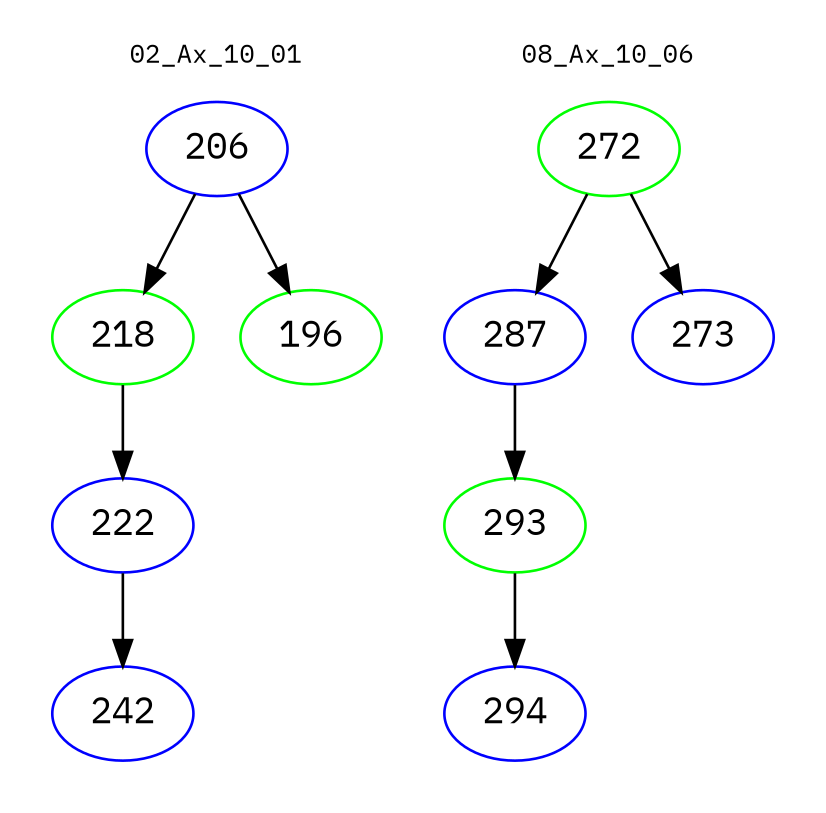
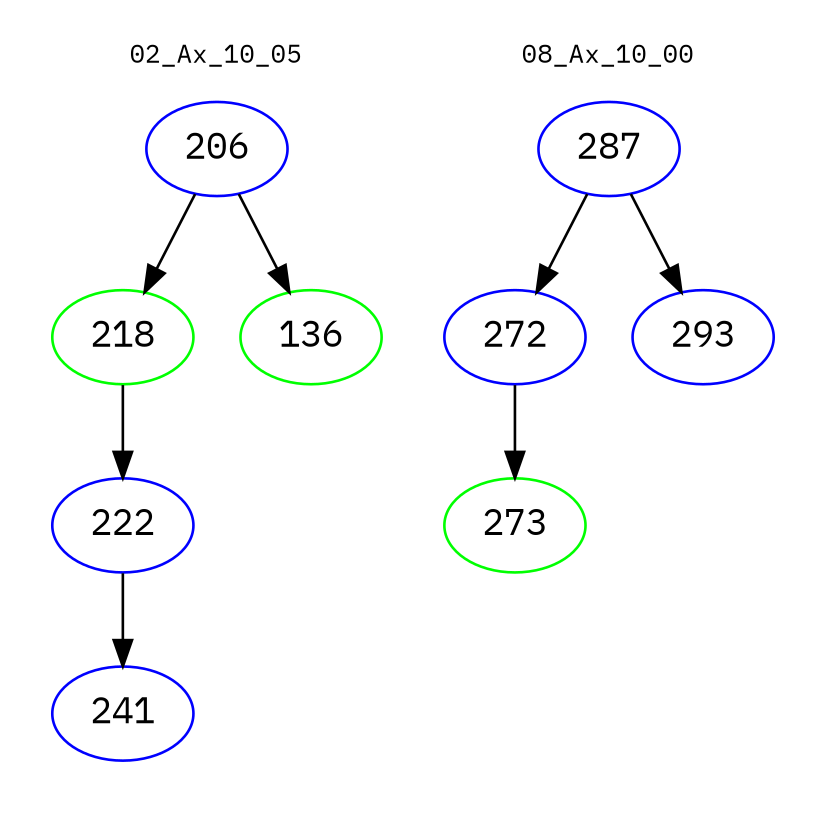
(217, 56) -> (217, 56)
(609, 56) -> (609, 56)
(609, 149) -> (515, 337)
(568, 231) -> (568, 231)
(311, 337) -> (311, 337)
(703, 337) -> (515, 525)
(515, 525) -> (703, 337)
(123, 714) -> (123, 714)
(515, 714) -> none
